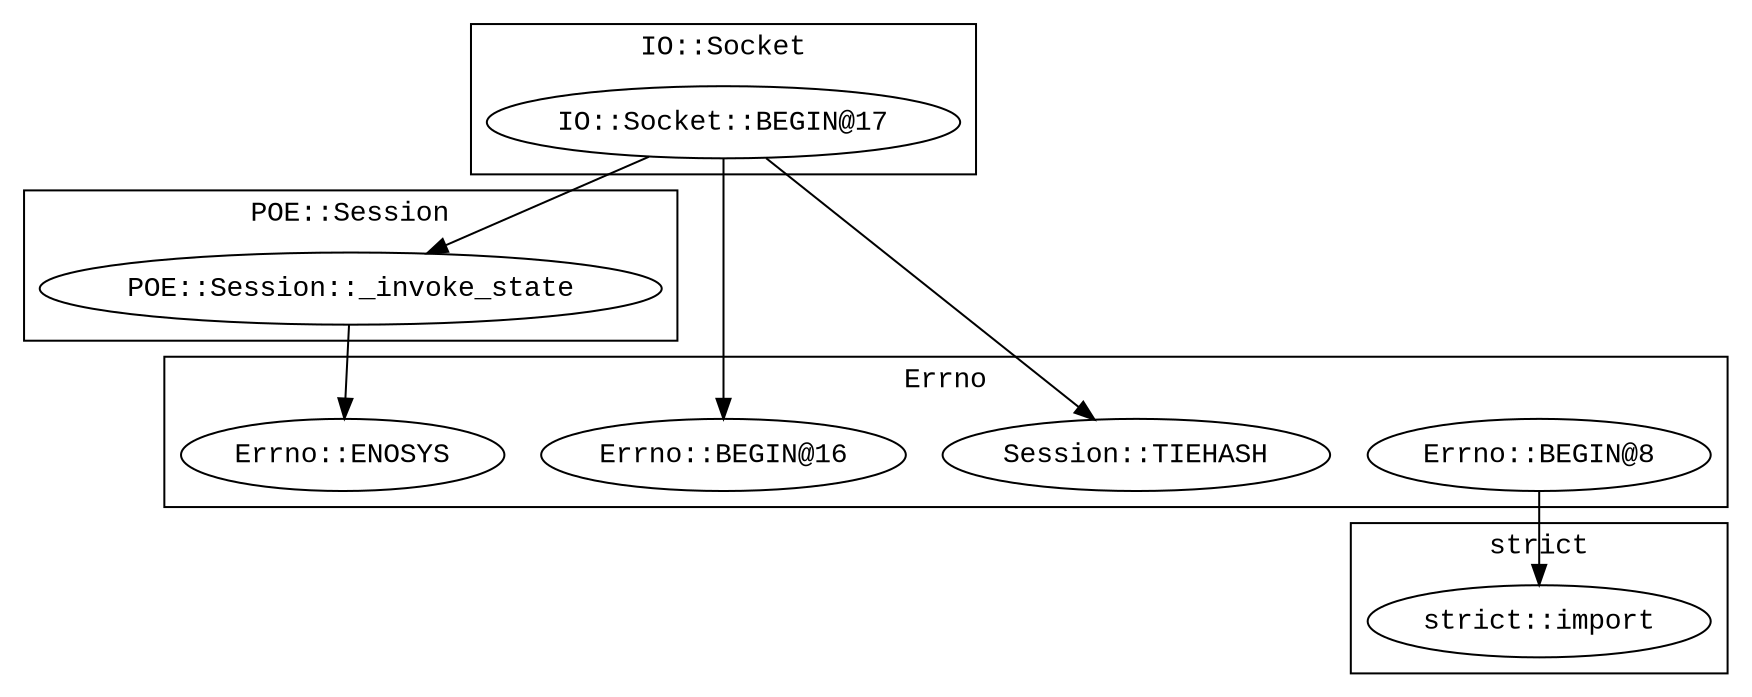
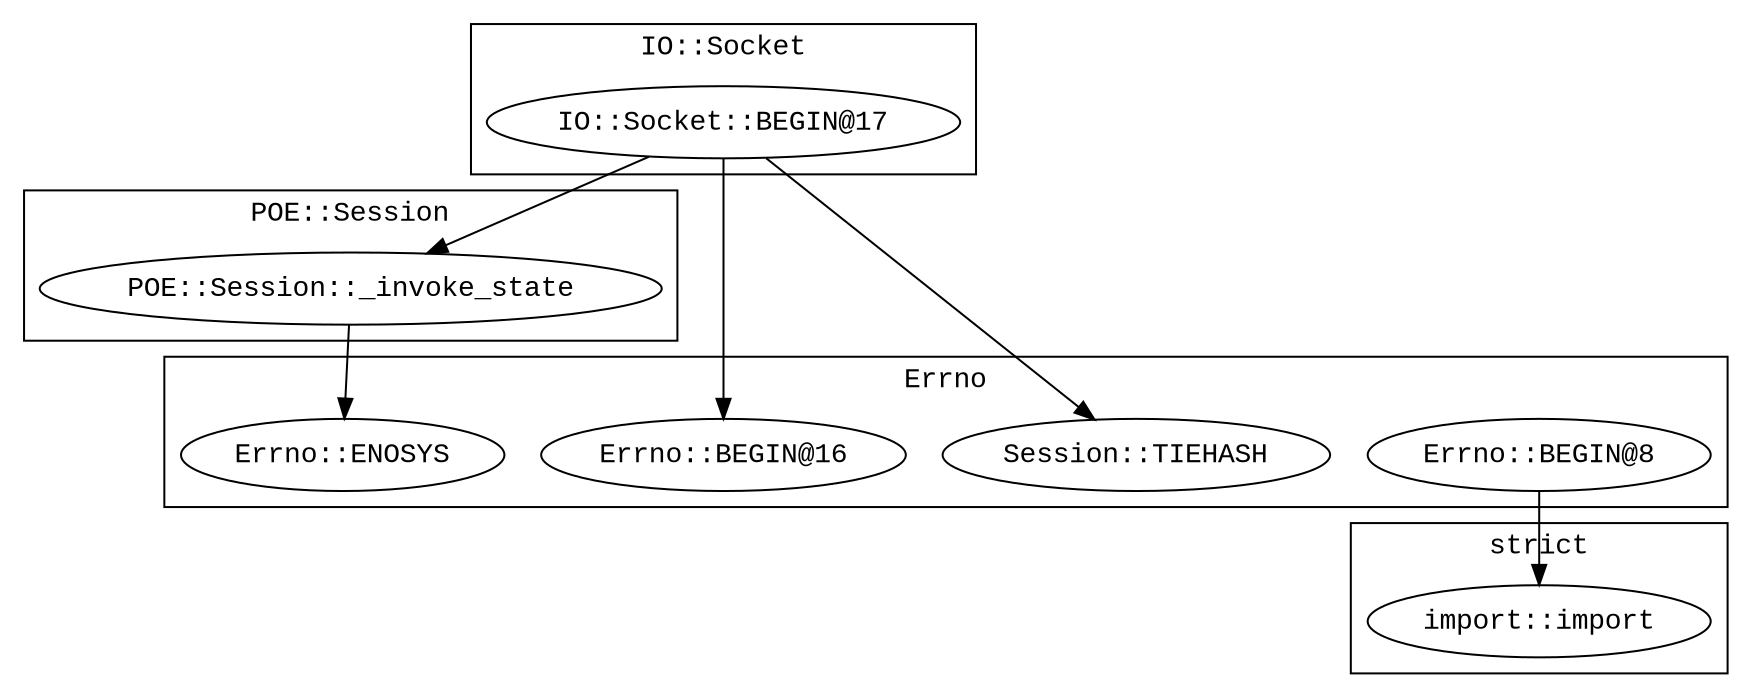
(1539, 621) -> (1539, 621)
